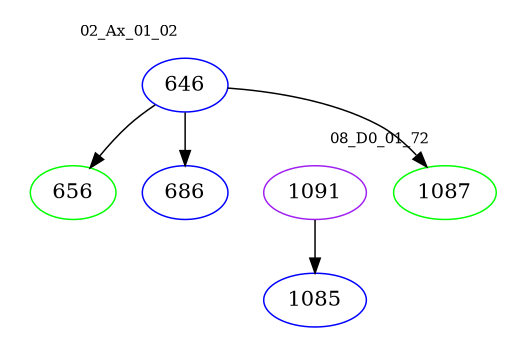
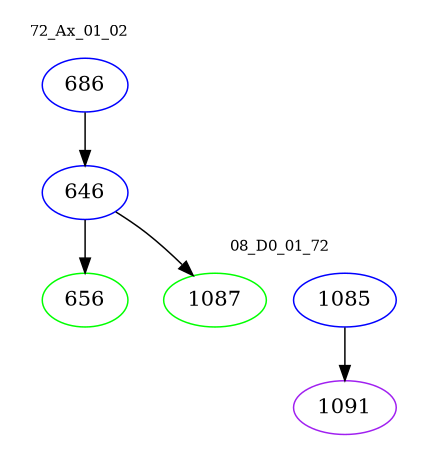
(129, 32) -> (79, 32)
(185, 132) -> (85, 132)
(315, 239) -> (345, 347)
